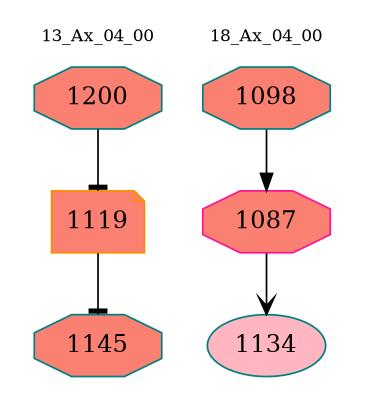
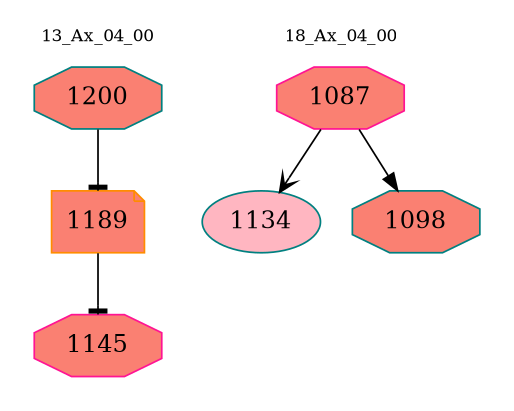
(267, 151) -> (374, 153)
(98, 222) -> (98, 222)
(98, 346) -> (98, 346)
